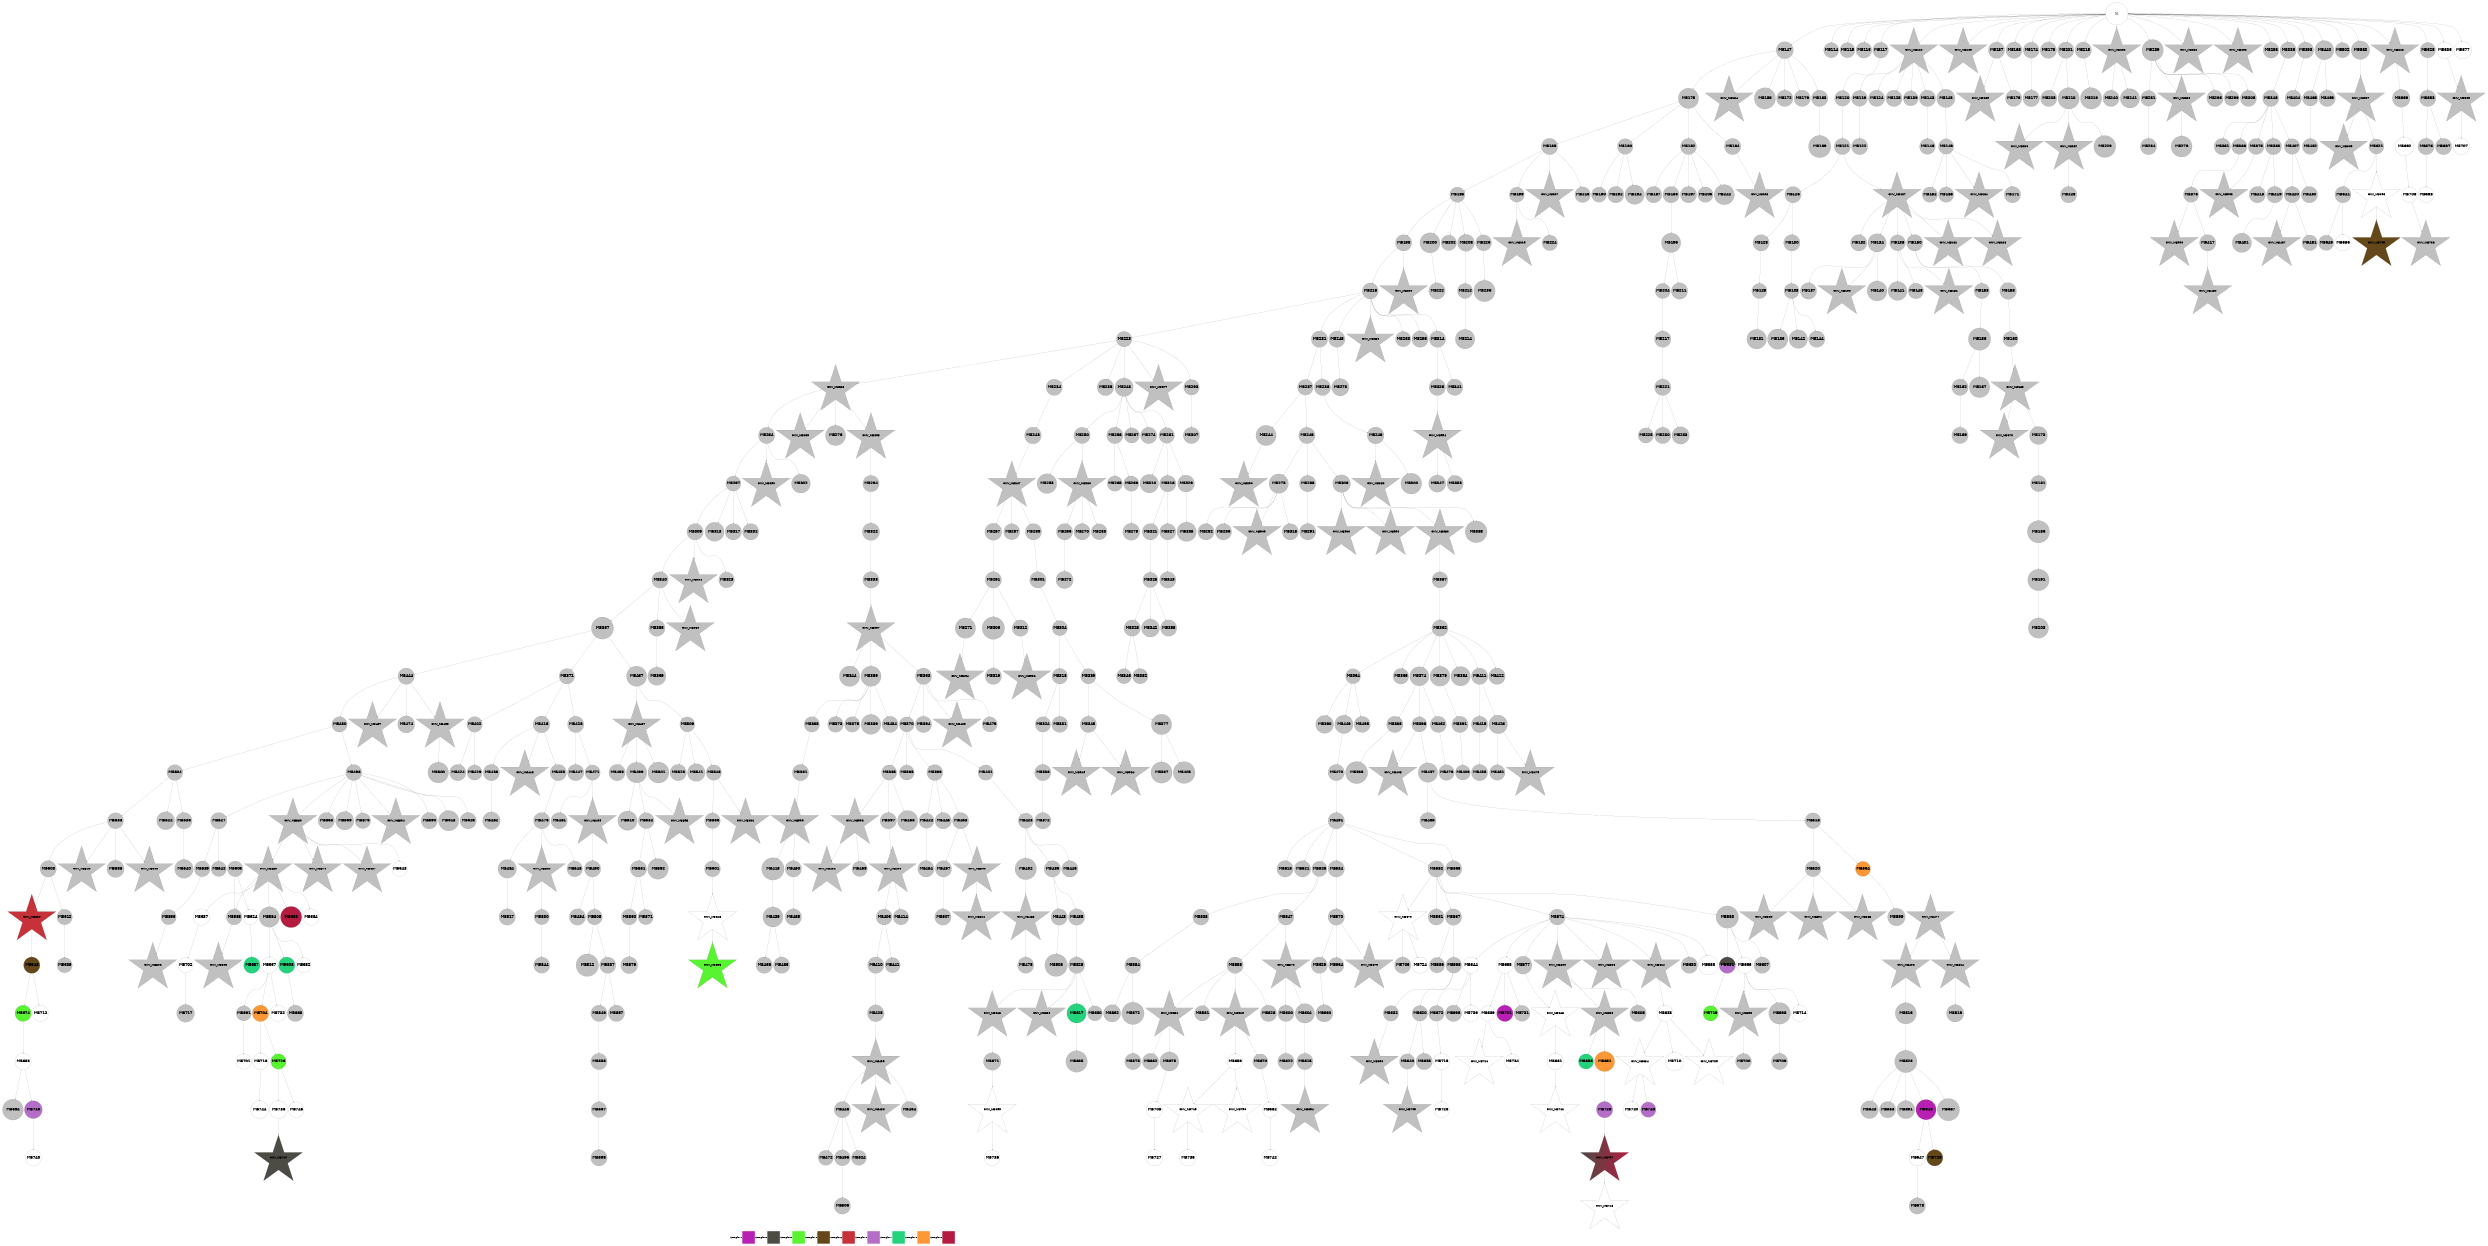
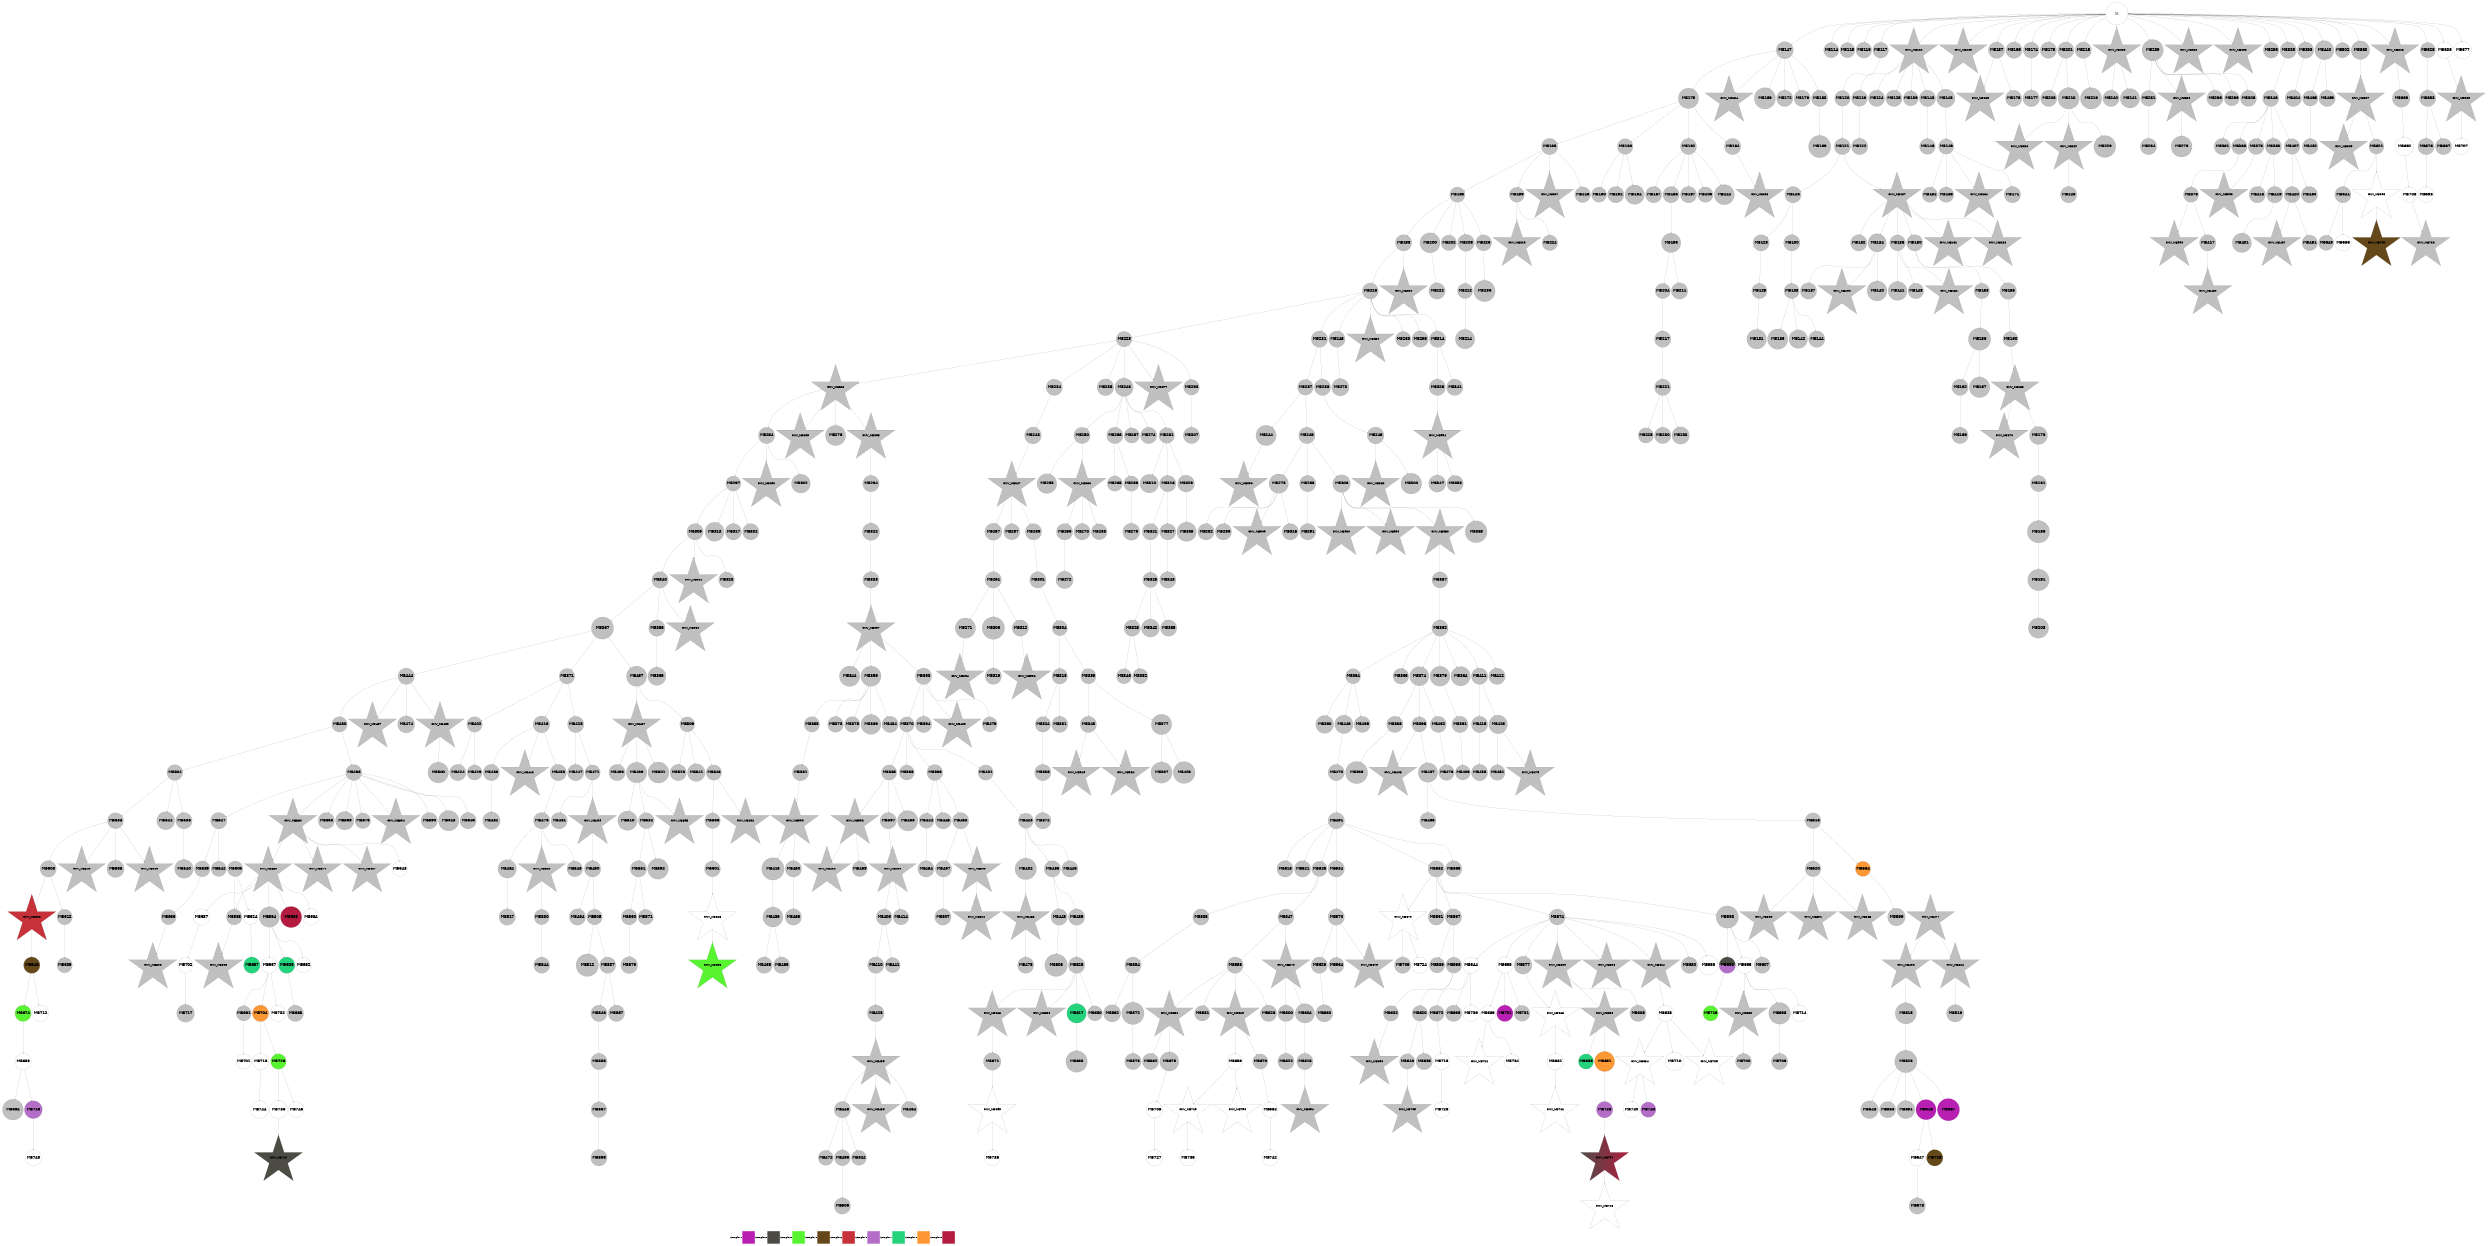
(1948, 1110) -> (1948, 1110)
